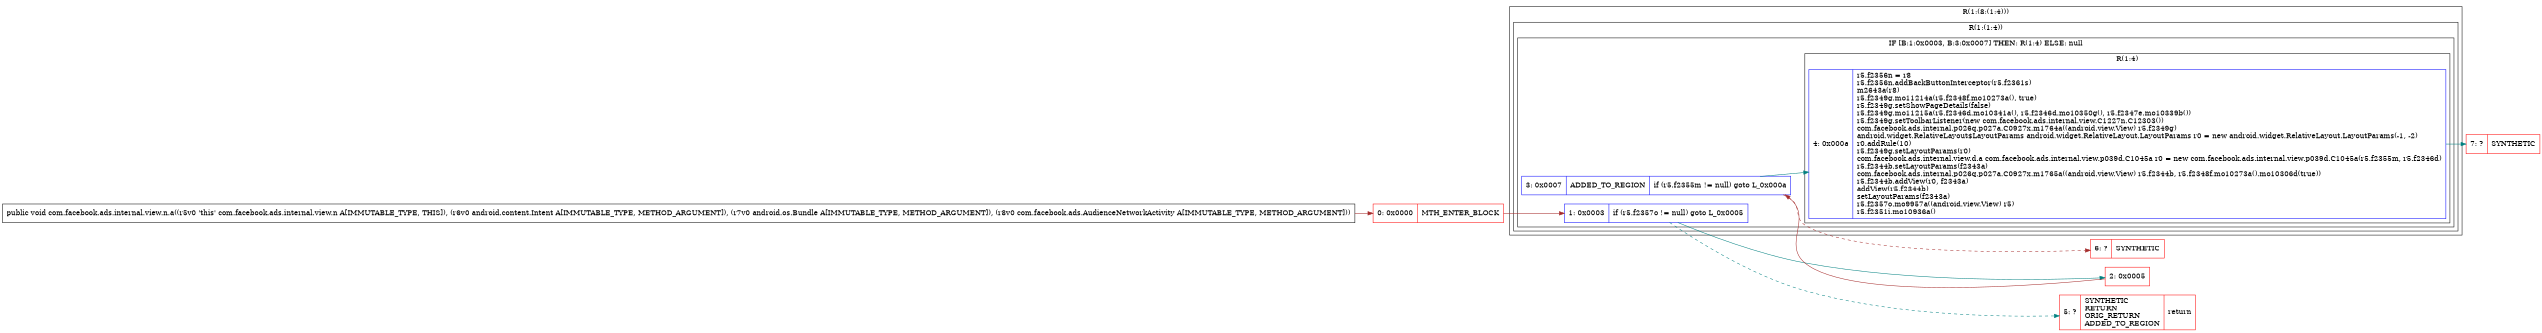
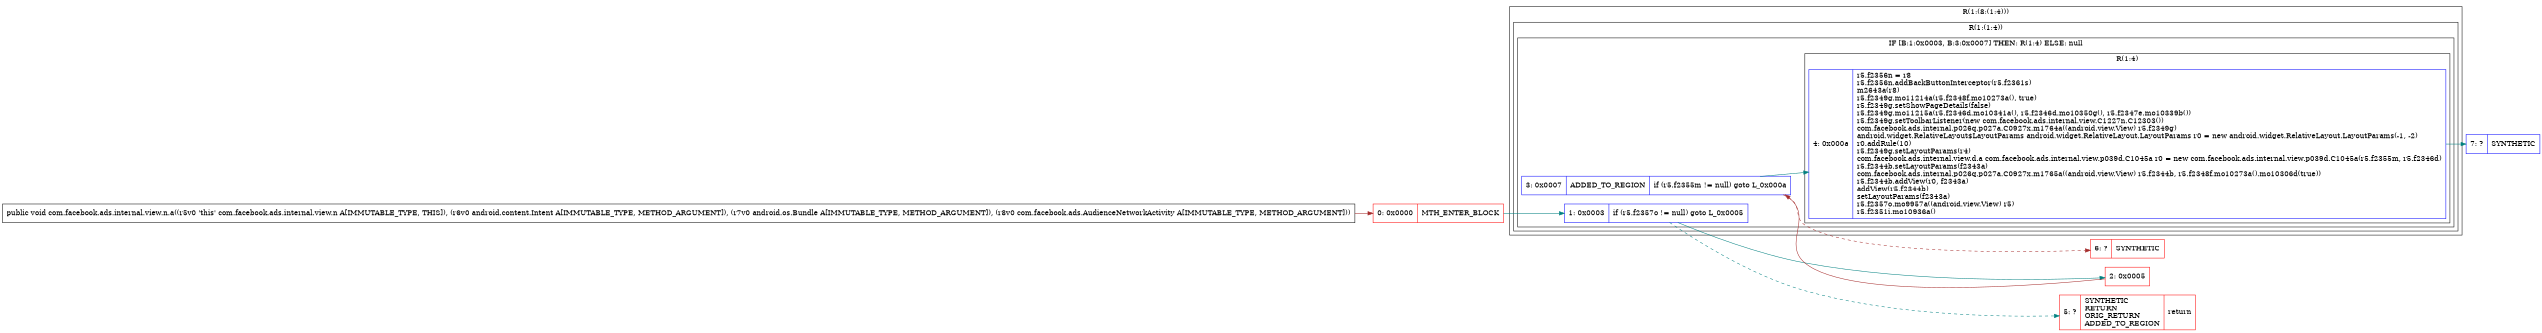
(2503, 144) -> (2503, 144)
(1914, 151) -> (1914, 151)
(1531, 213) -> (1531, 213)
